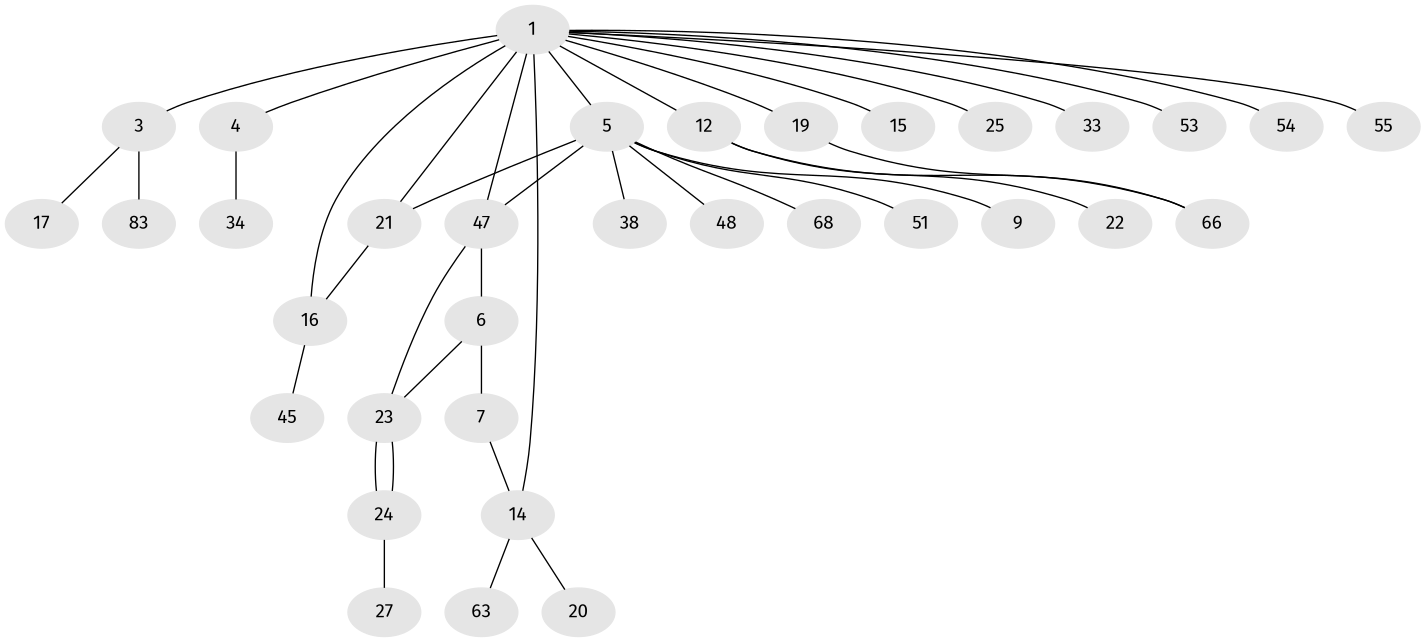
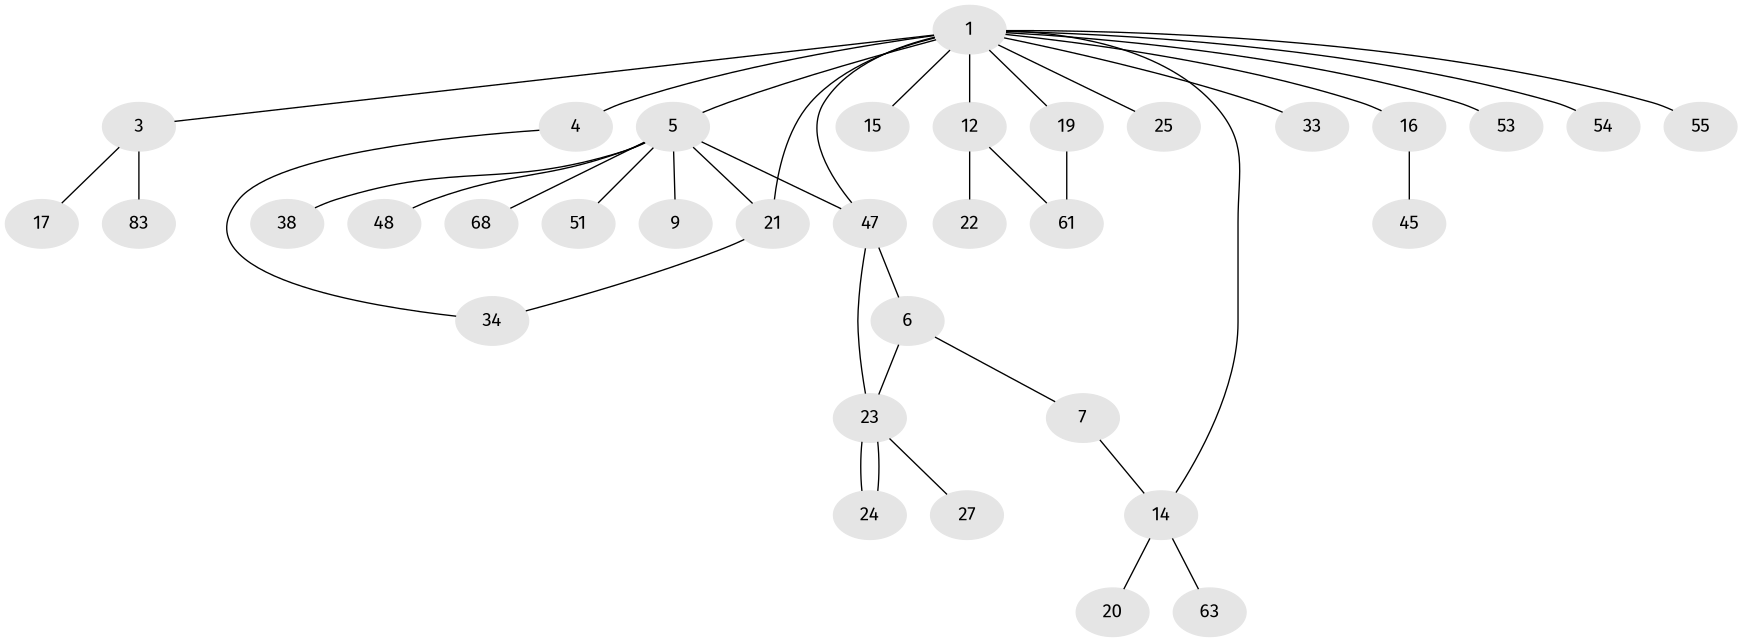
(1212, 224) -> (1067, 224)
(347, 272) -> (636, 279)
(384, 564) -> (918, 466)
